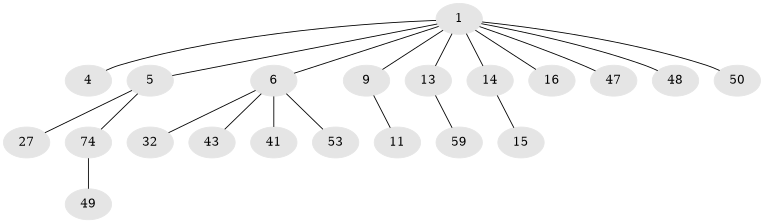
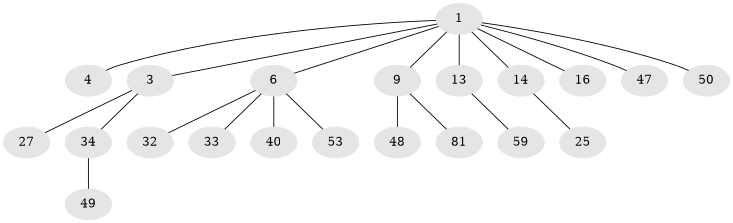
(571, 43) -> (397, 112)
(150, 81) -> (150, 81)
(88, 142) -> (88, 142)
(212, 142) -> (212, 142)
(274, 142) -> (274, 142)
(397, 142) -> (459, 142)
(521, 142) -> (583, 142)
